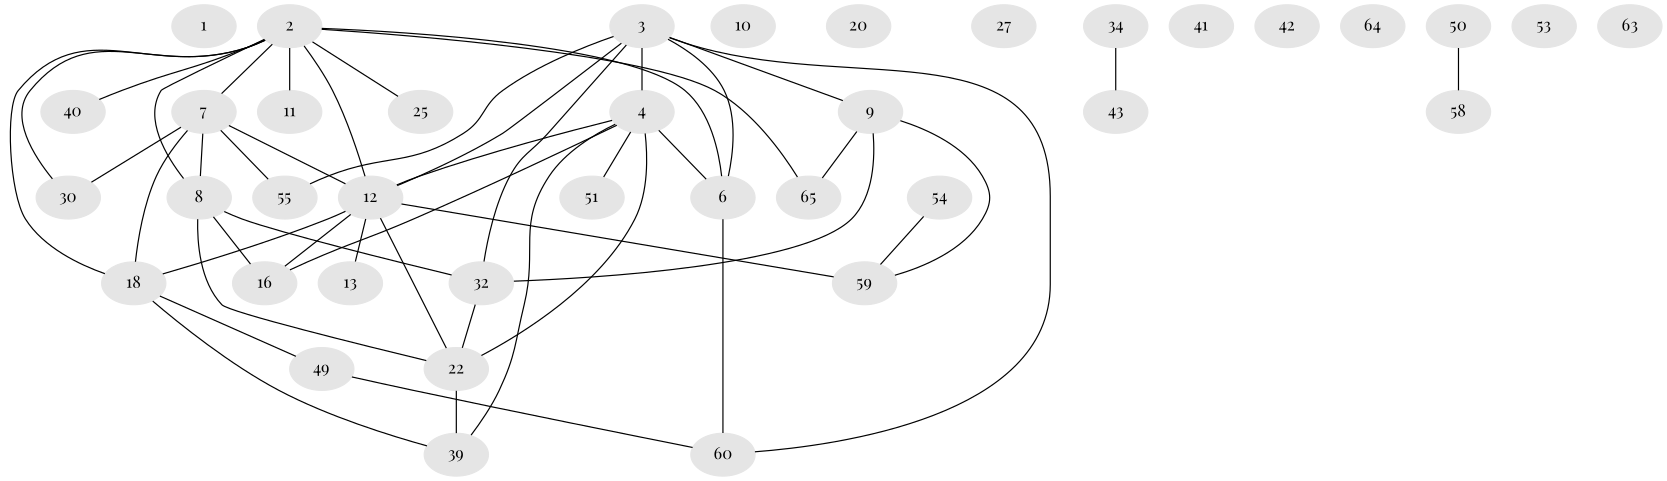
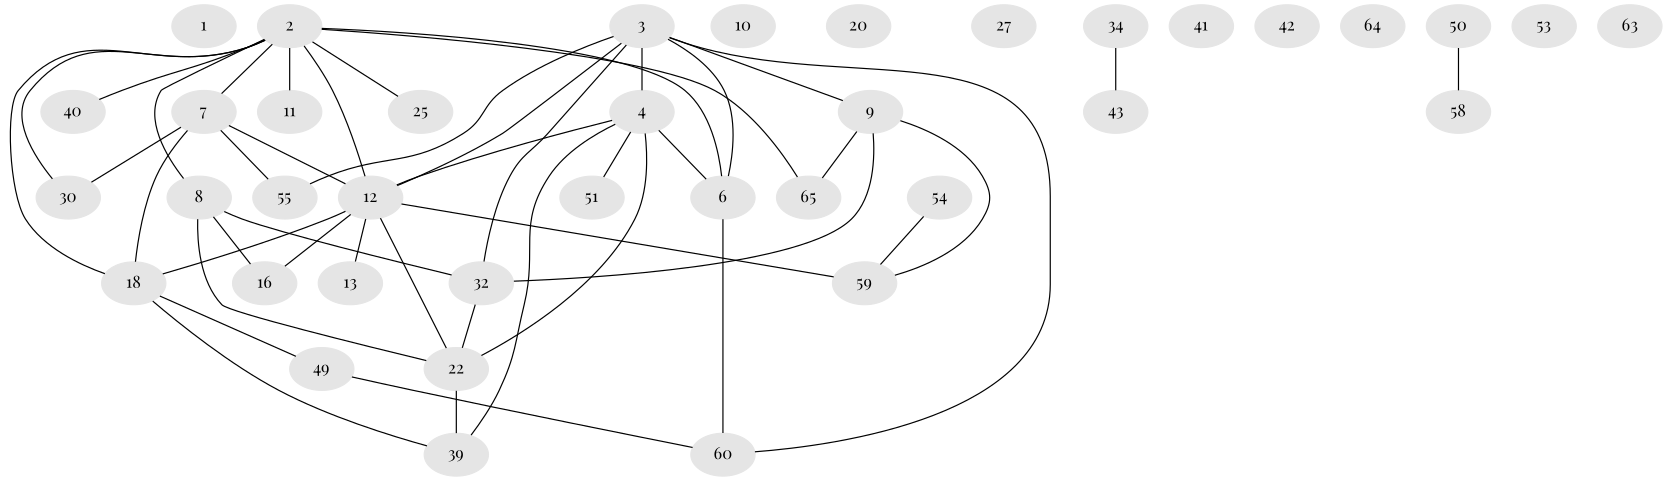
(202, 155) -> none
(455, 201) -> none
